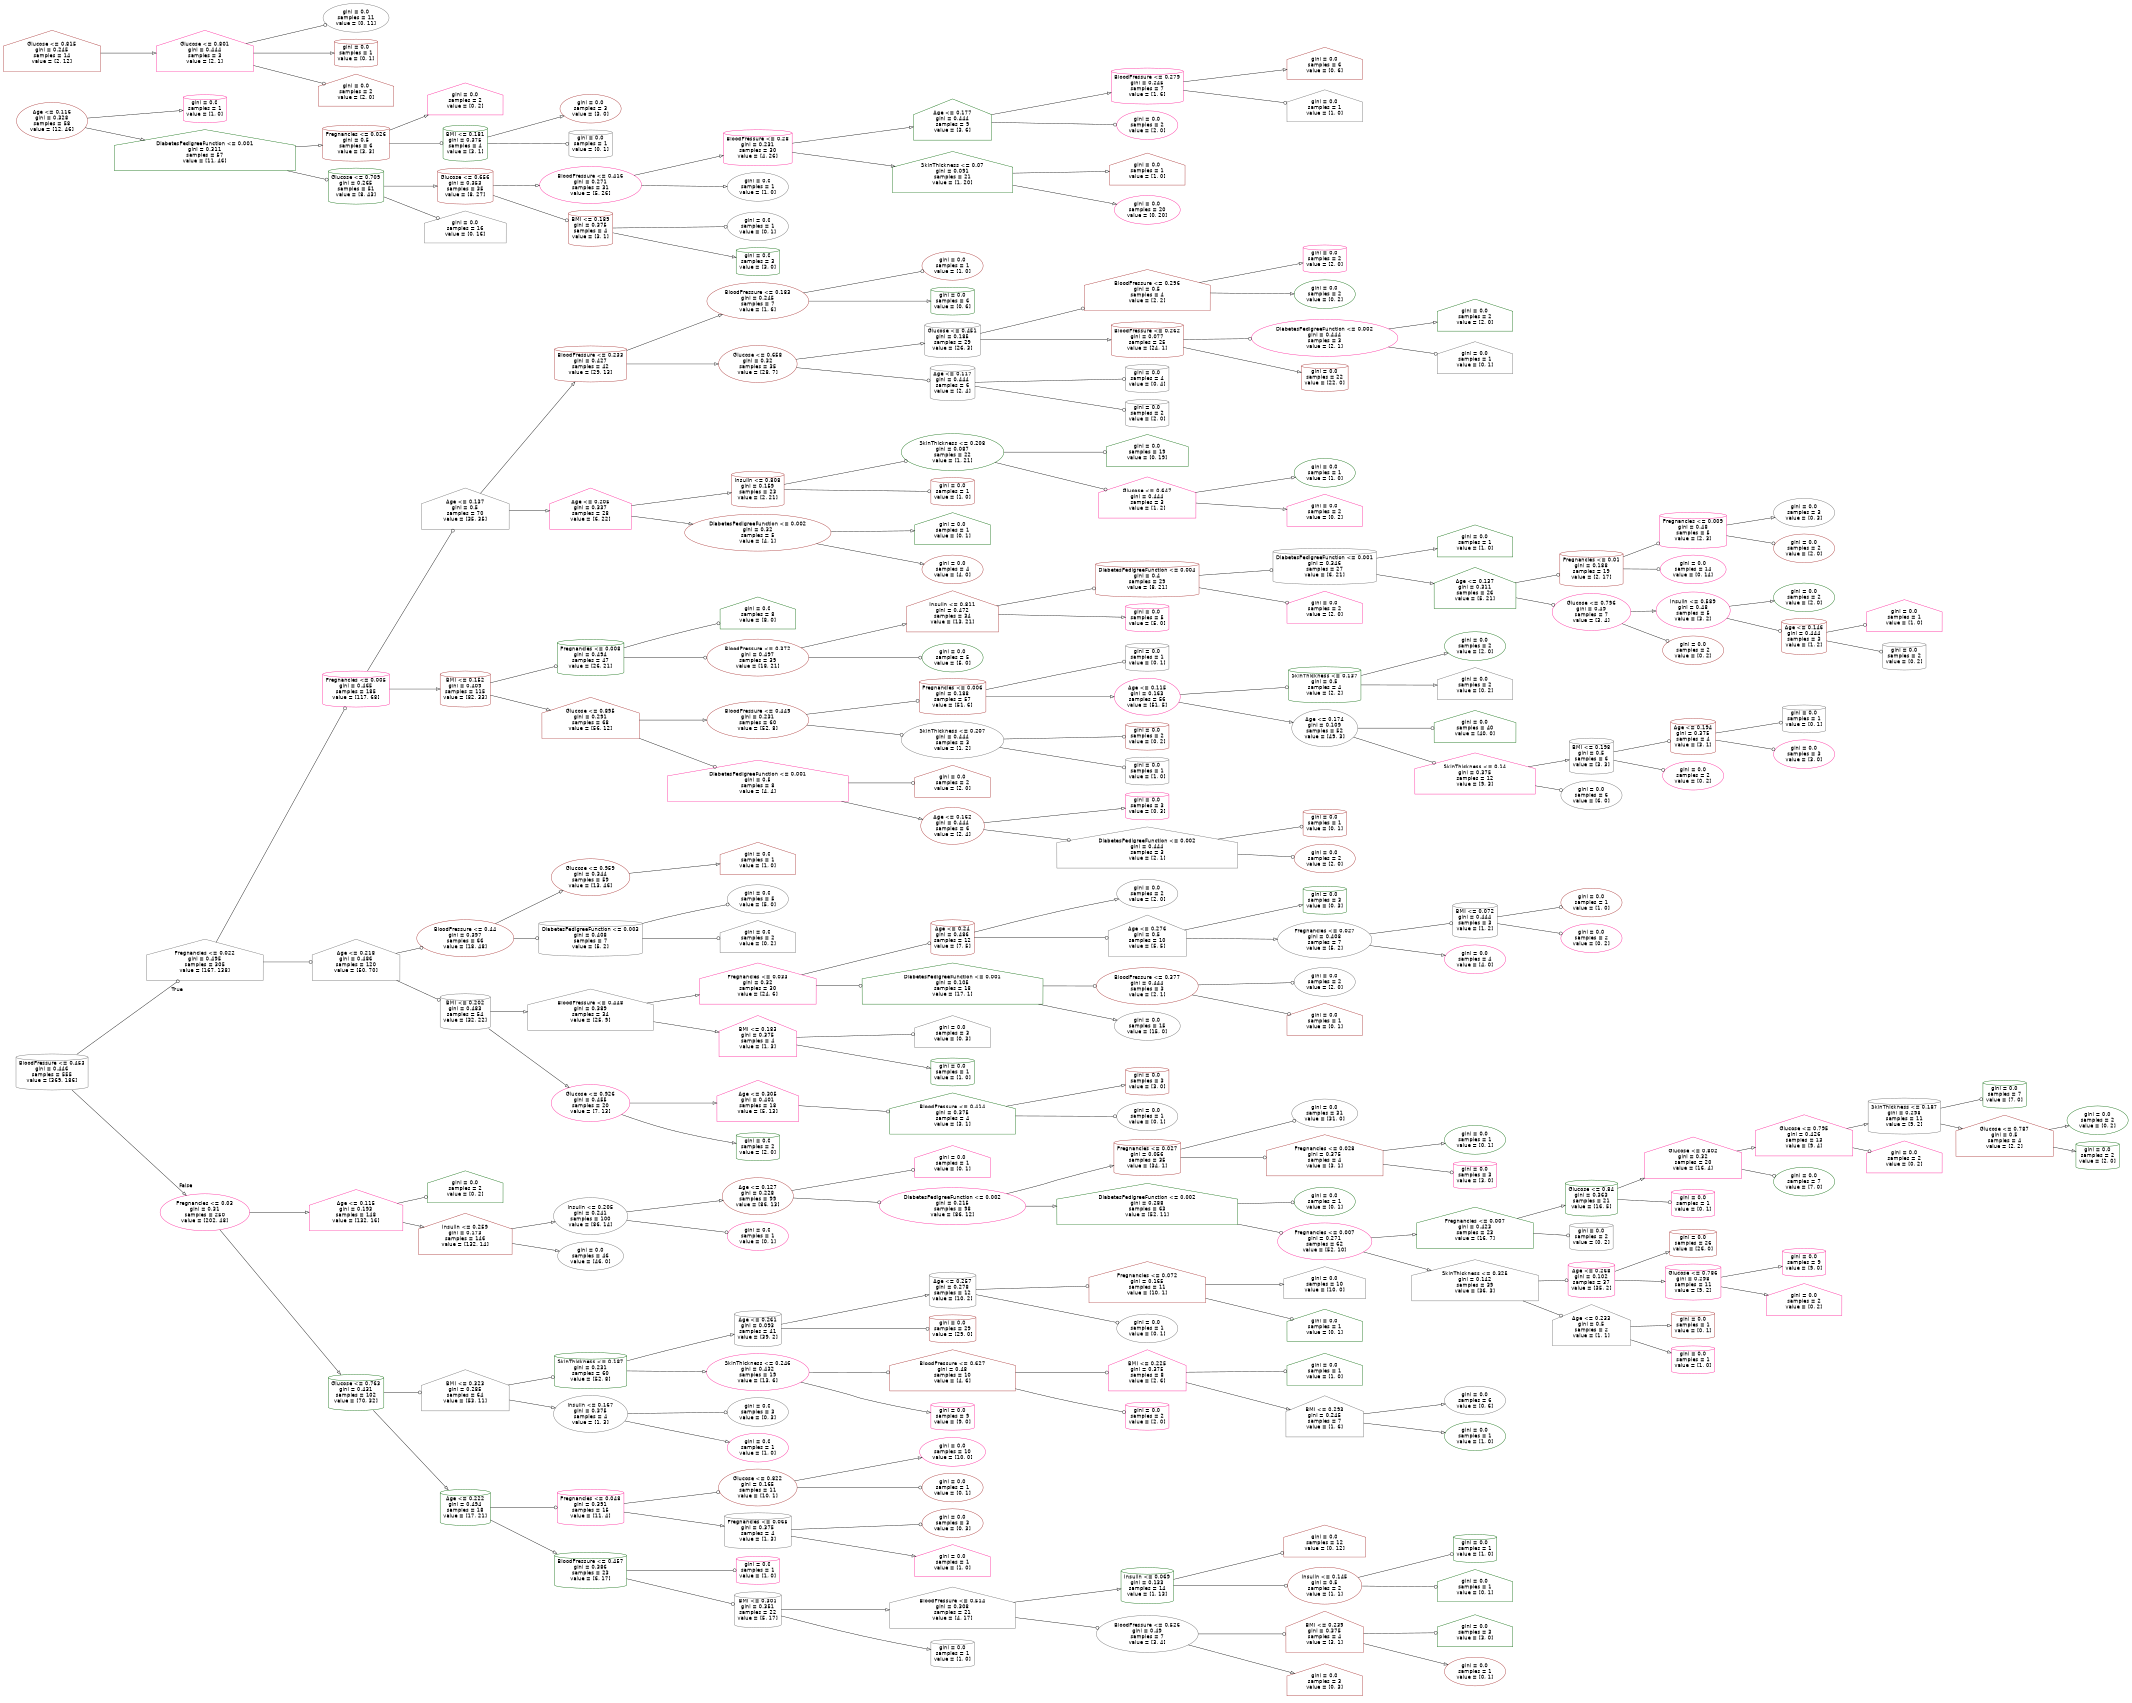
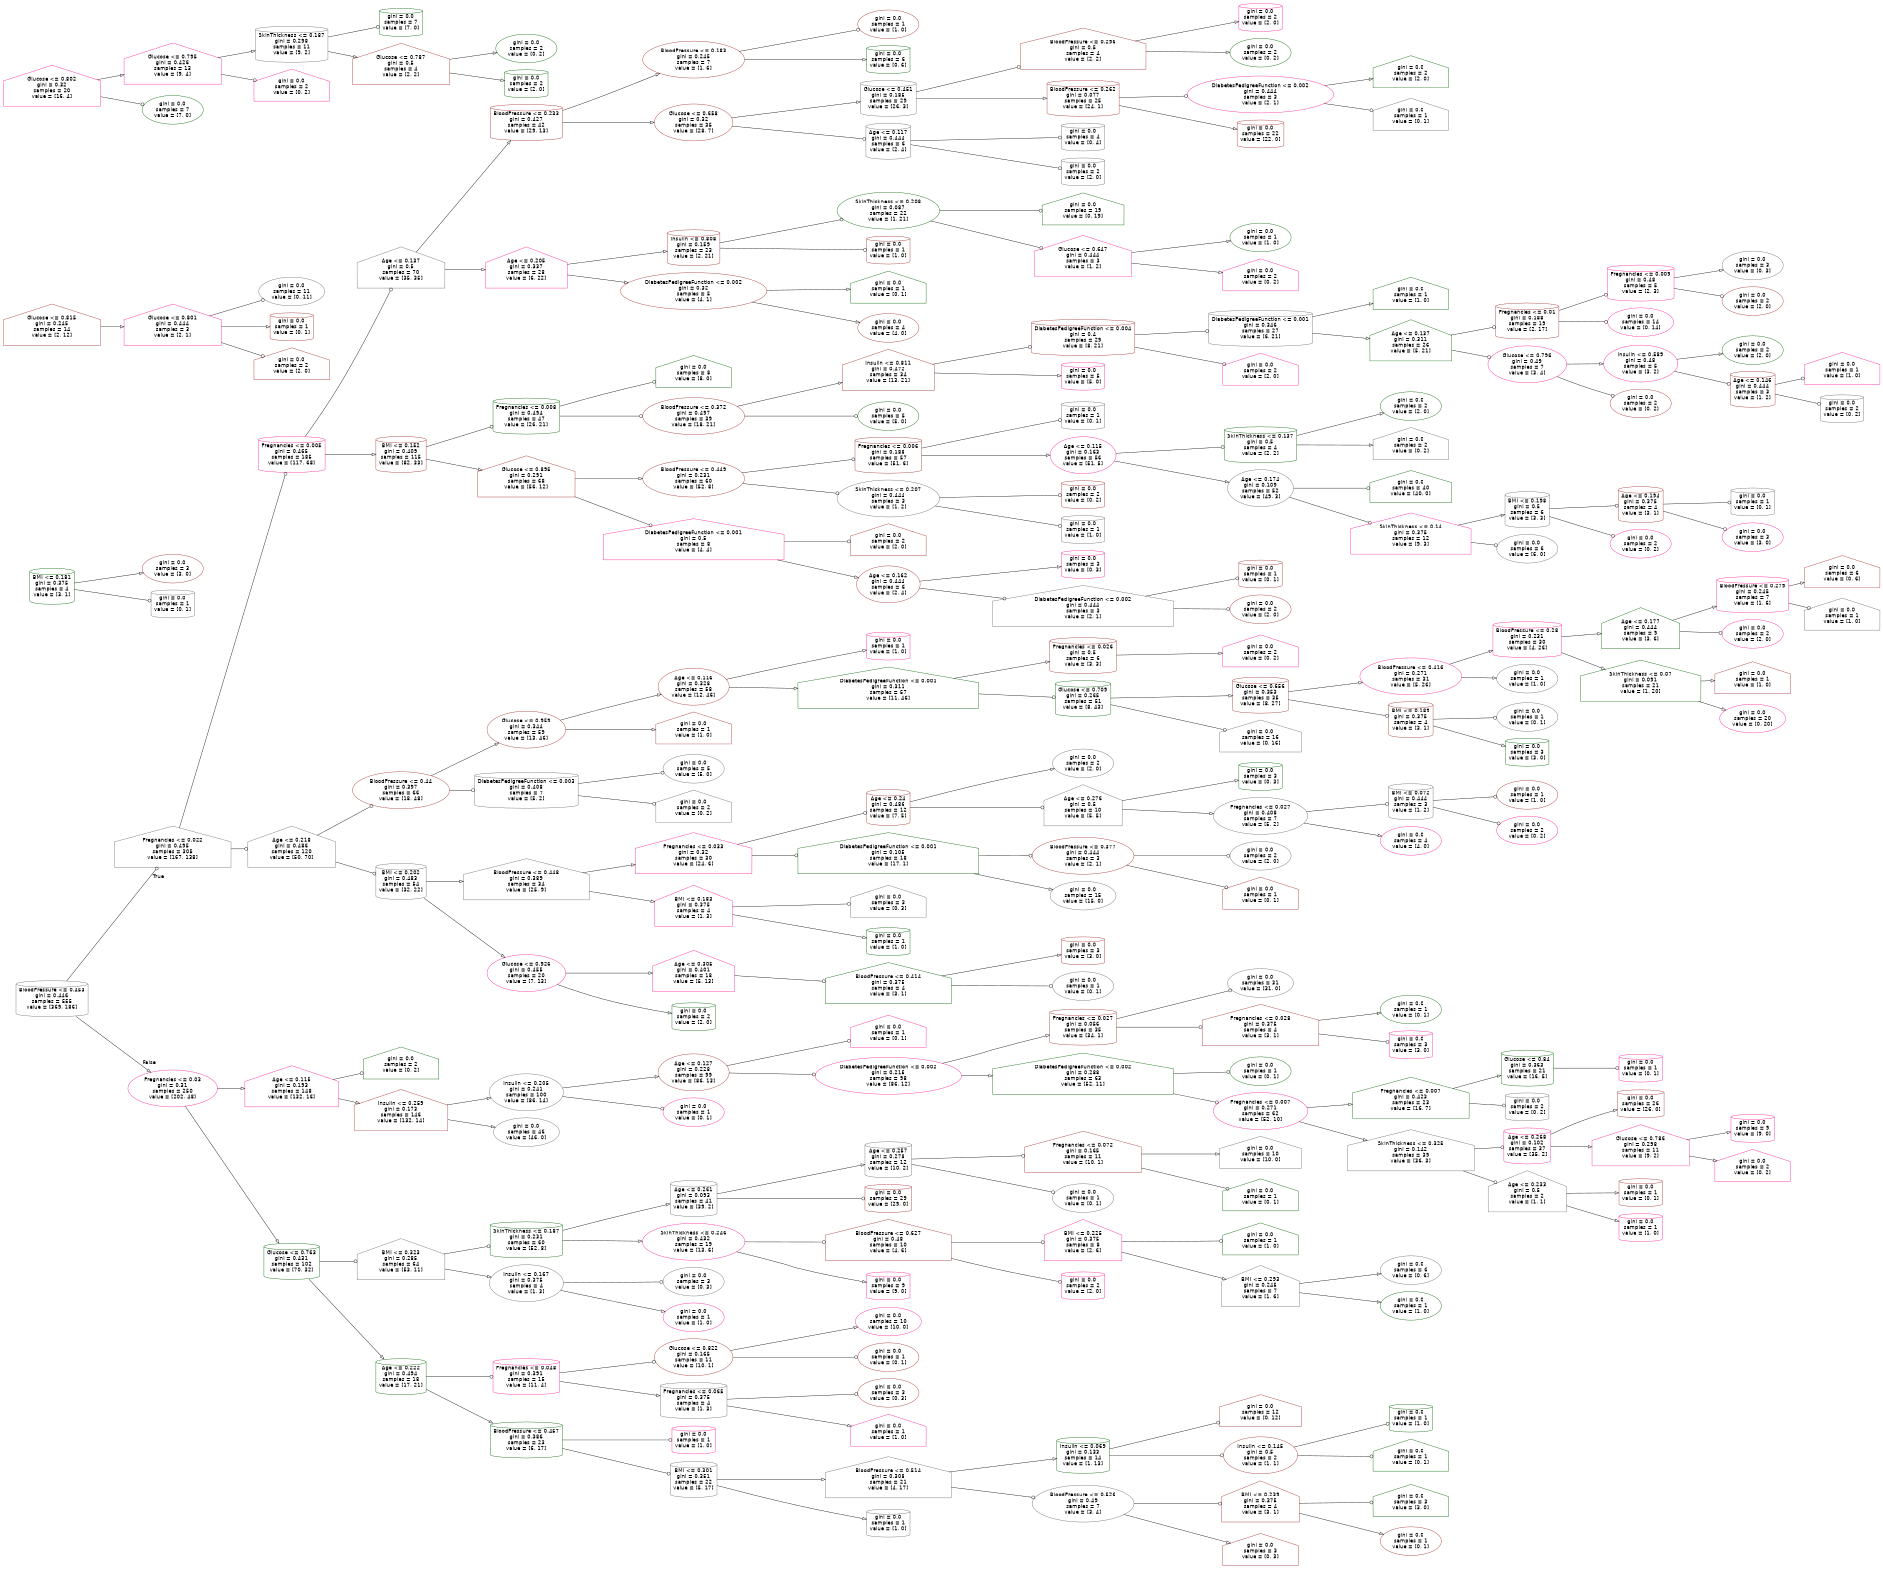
(415, 143) -> none
none -> (609, 707)
(1629, 1184) -> none
(1693, 1282) -> (1641, 1148)
